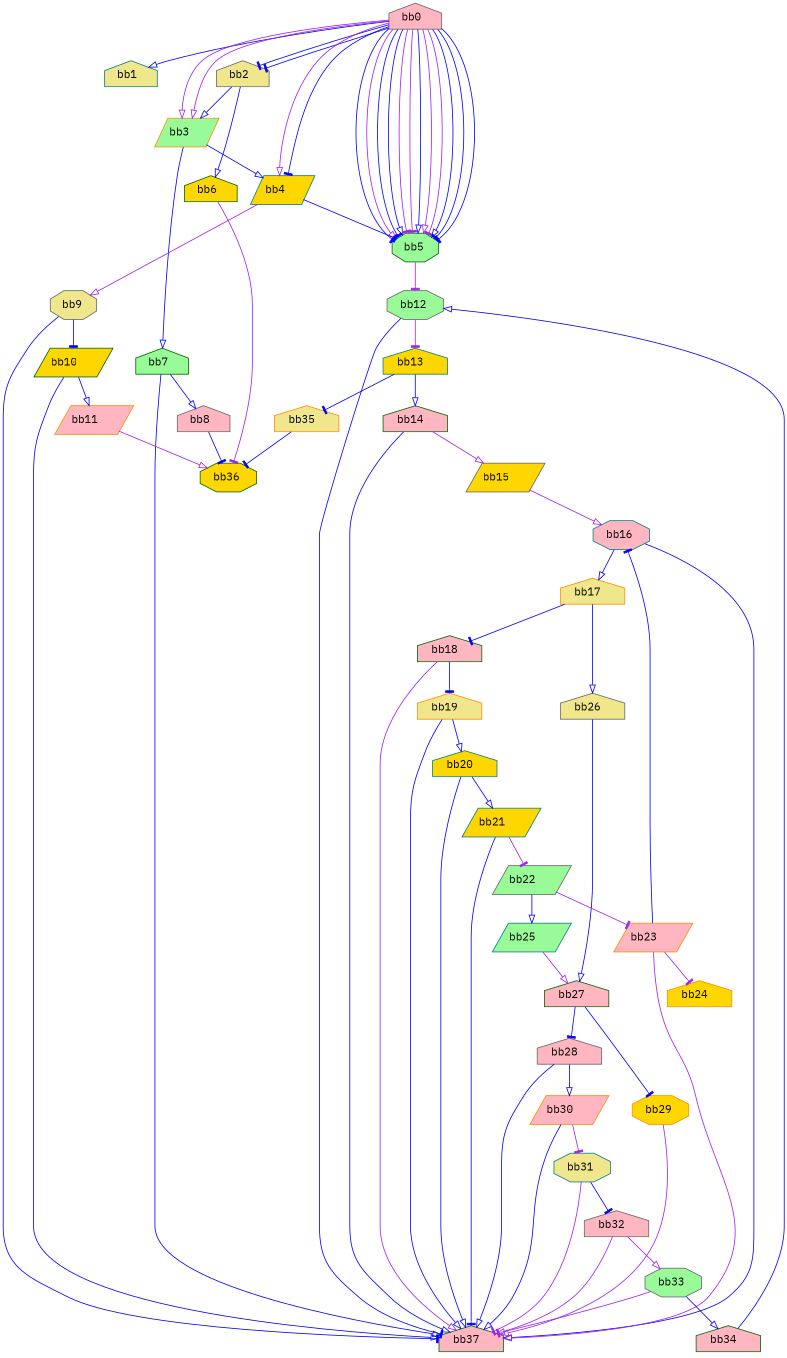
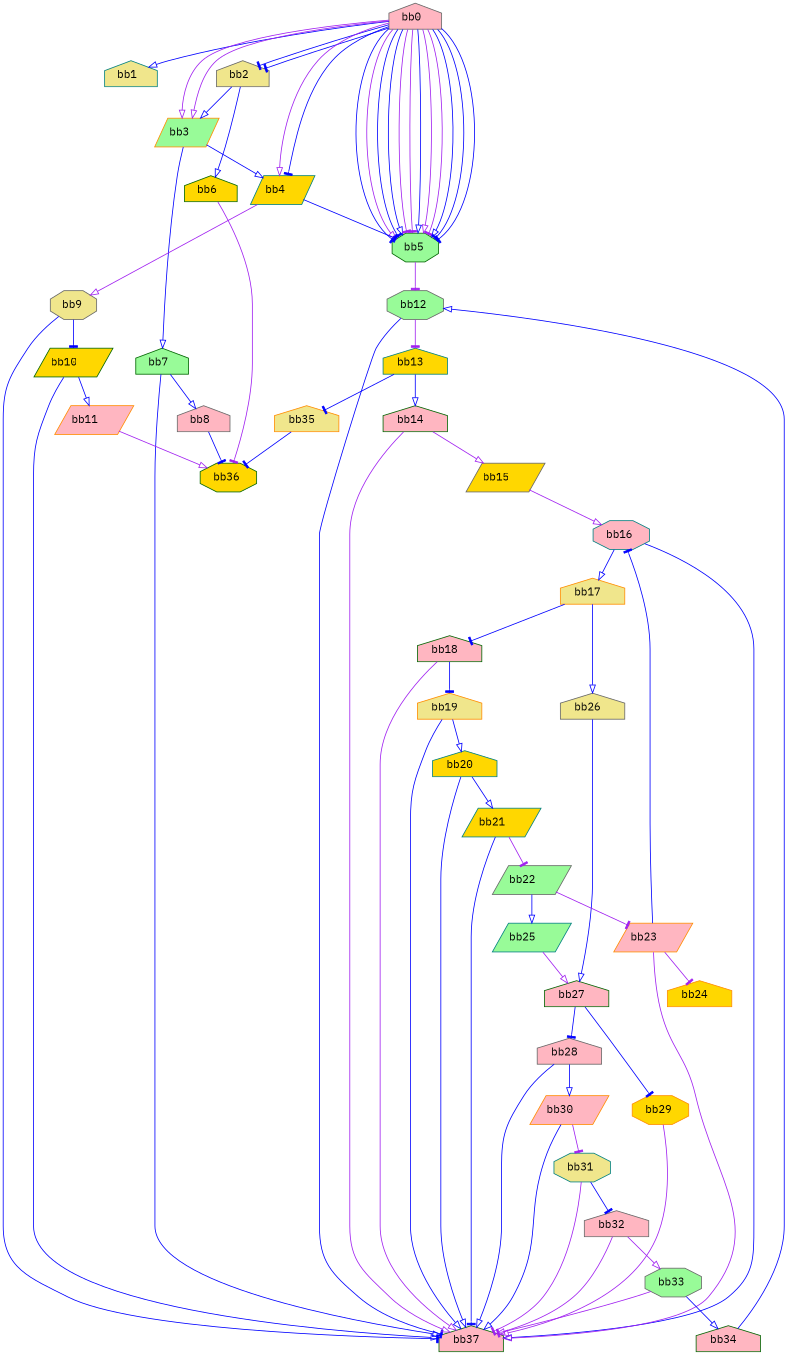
(350, 894) -> (350, 894)
